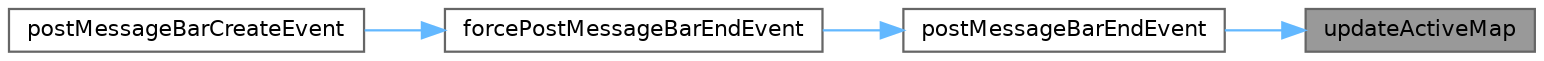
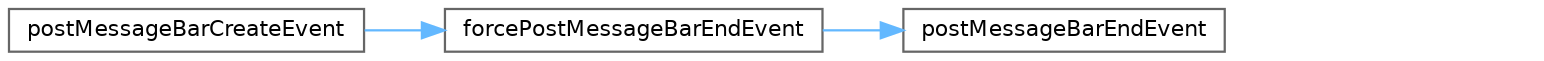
(1420, 30) -> none
